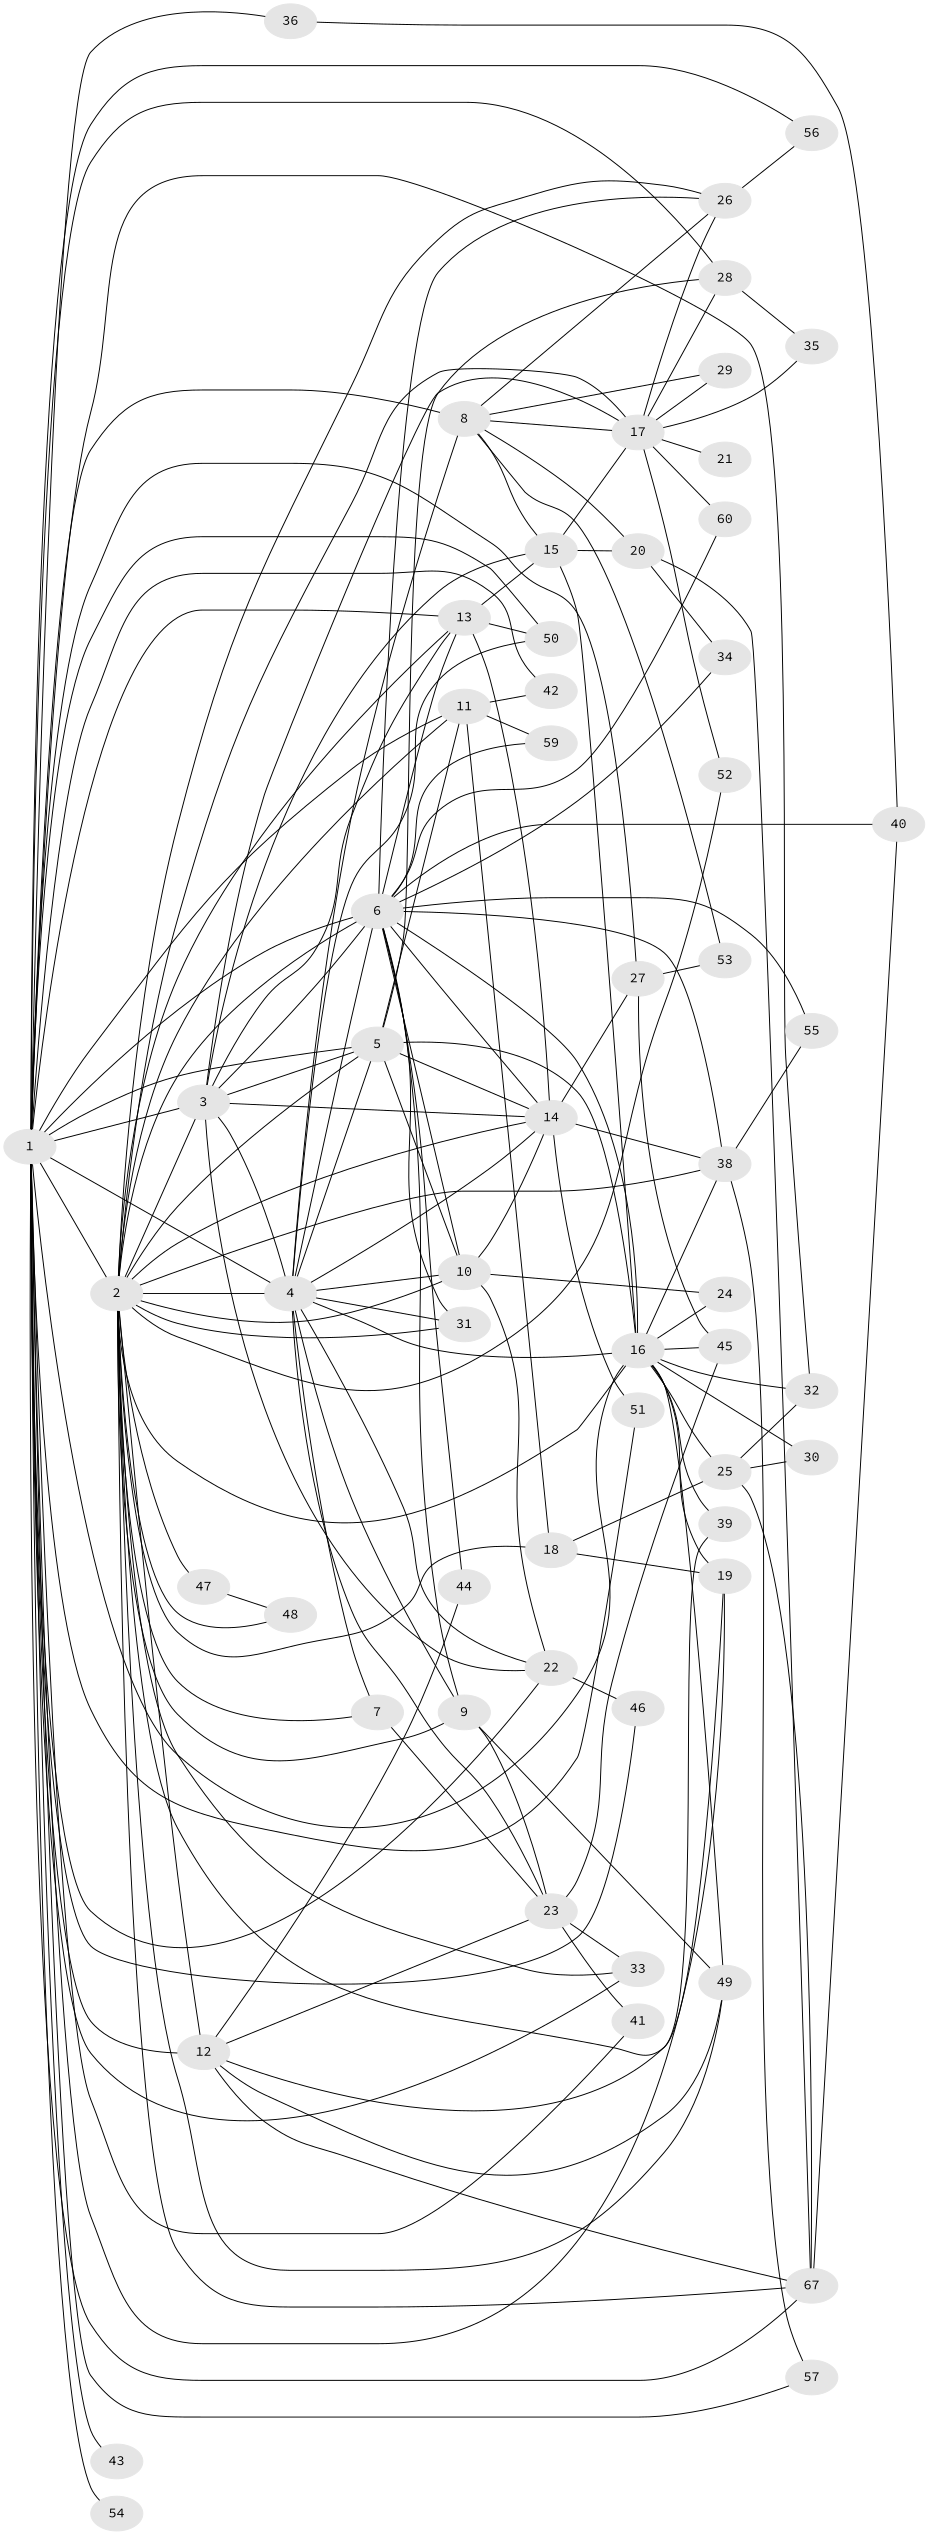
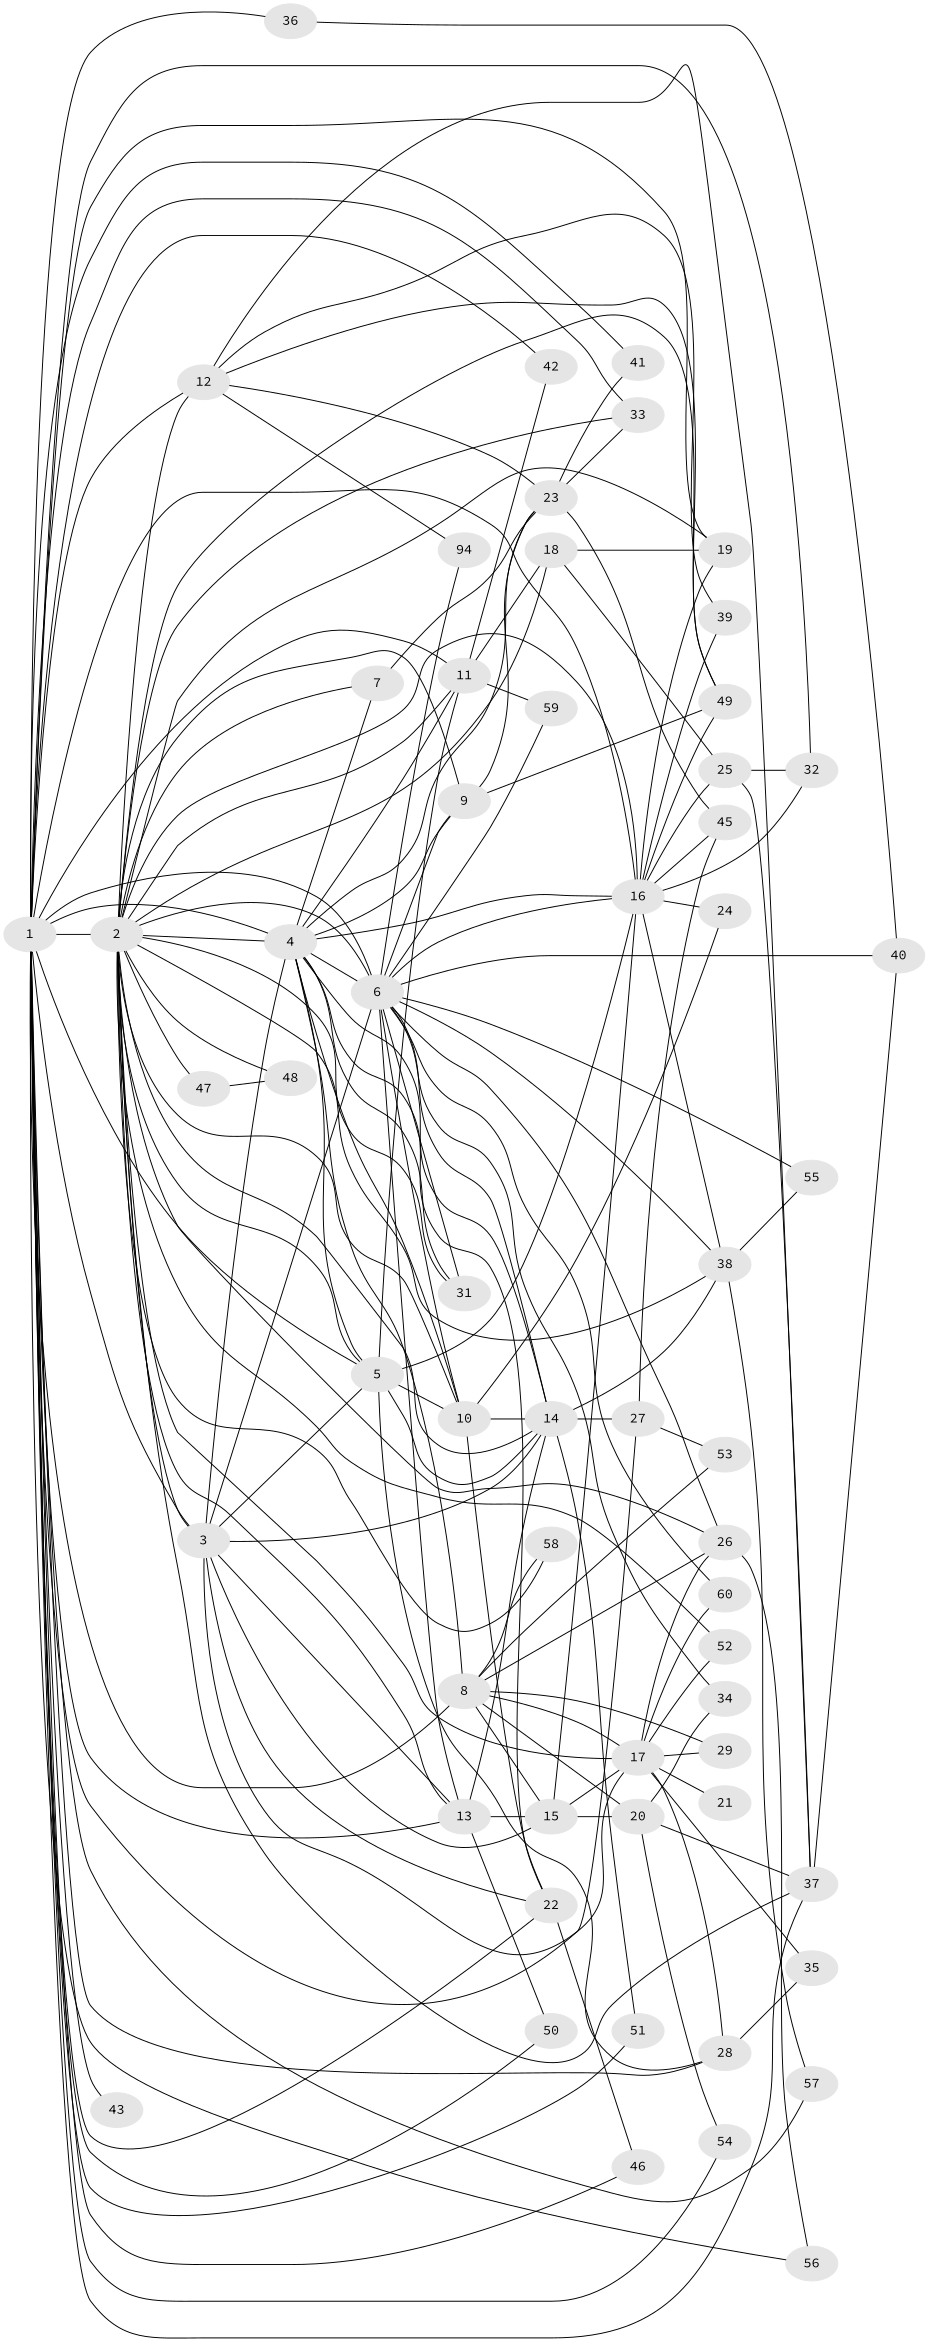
(346, 901) -> (382, 811)
(812, 1458) -> none
none -> (551, 1544)
(464, 1587) -> (464, 550)
none -> (673, 1982)
(812, 2286) -> (812, 1884)
